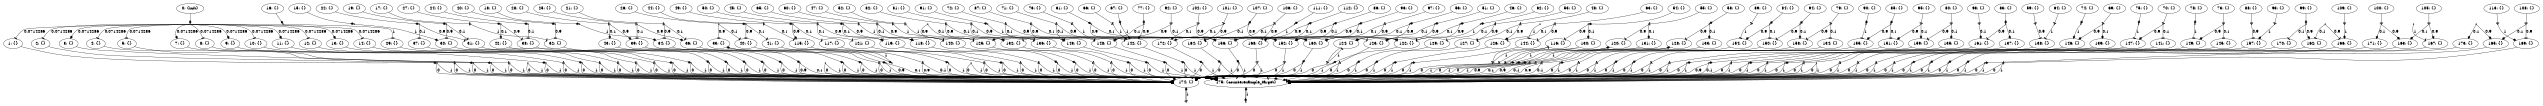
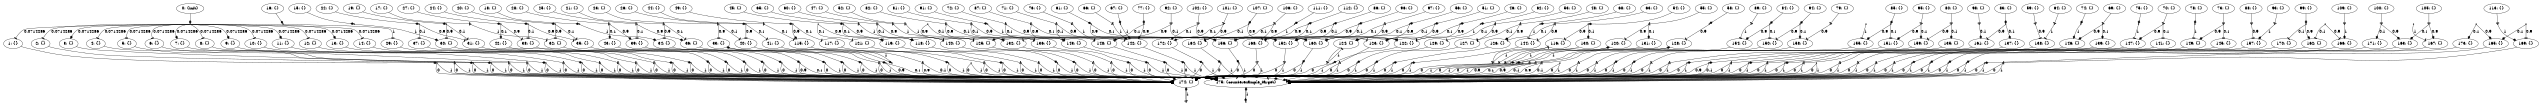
none -> (599, 9)
(708, 9) -> none
none -> (1625, 9)
(1870, 9) -> none
(2527, 9) -> none
none -> (154, 44)
none -> (583, 44)
(1709, 44) -> none
(1830, 44) -> none
